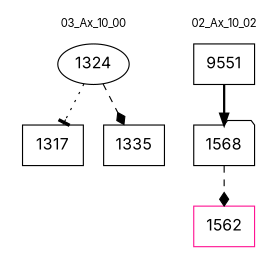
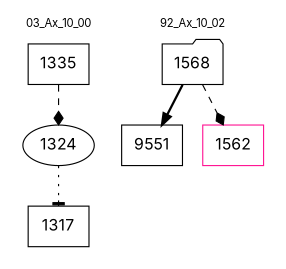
(224, 24) -> (193, 24)
(110, 98) -> (59, 98)
(224, 99) -> (175, 100)
